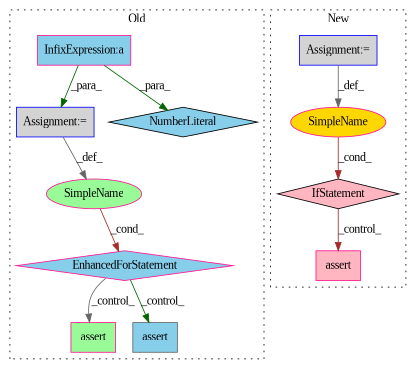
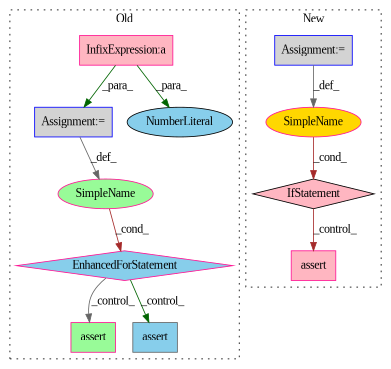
(84, 50) -> (126, 50)
(183, 122) -> (180, 122)
